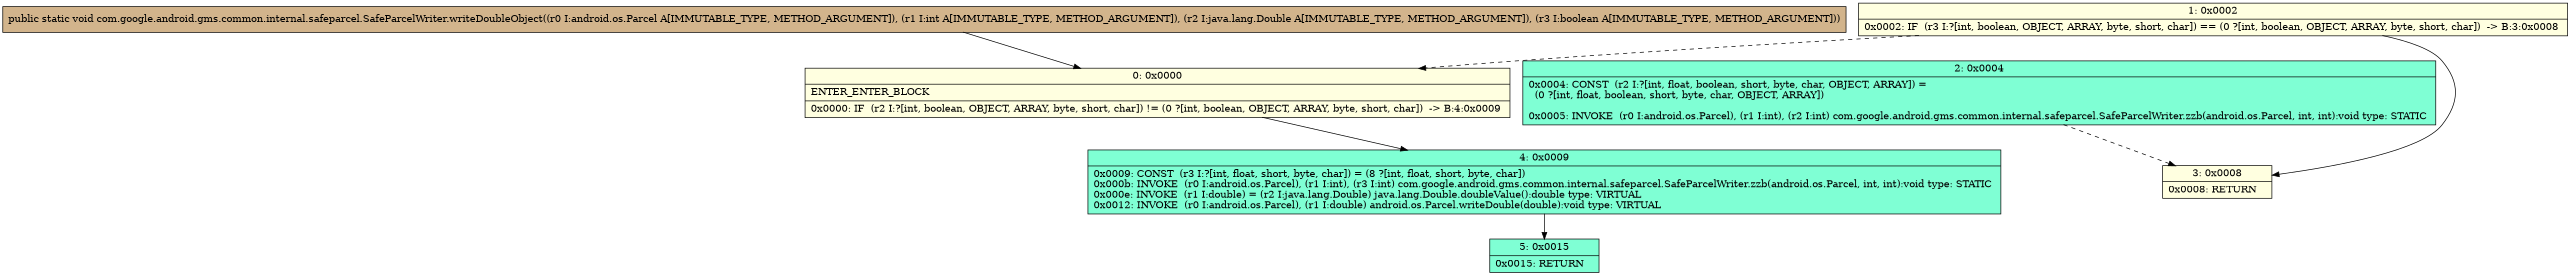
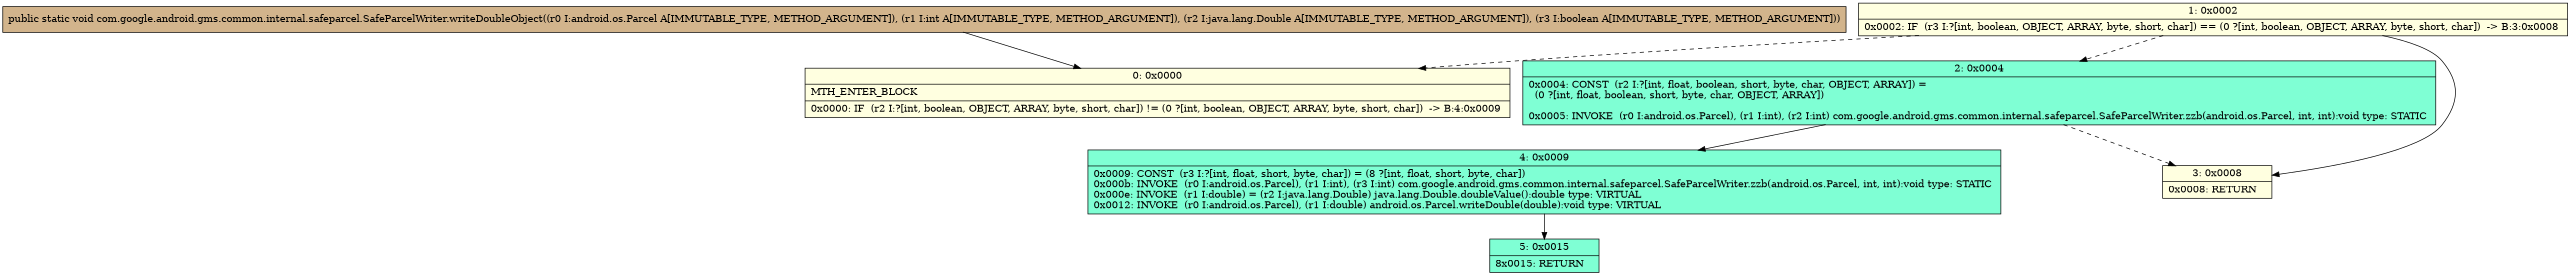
none -> (2125, 47)
(870, 92) -> (864, 92)
(1331, 133) -> (1765, 137)
(1544, 264) -> (1544, 264)
